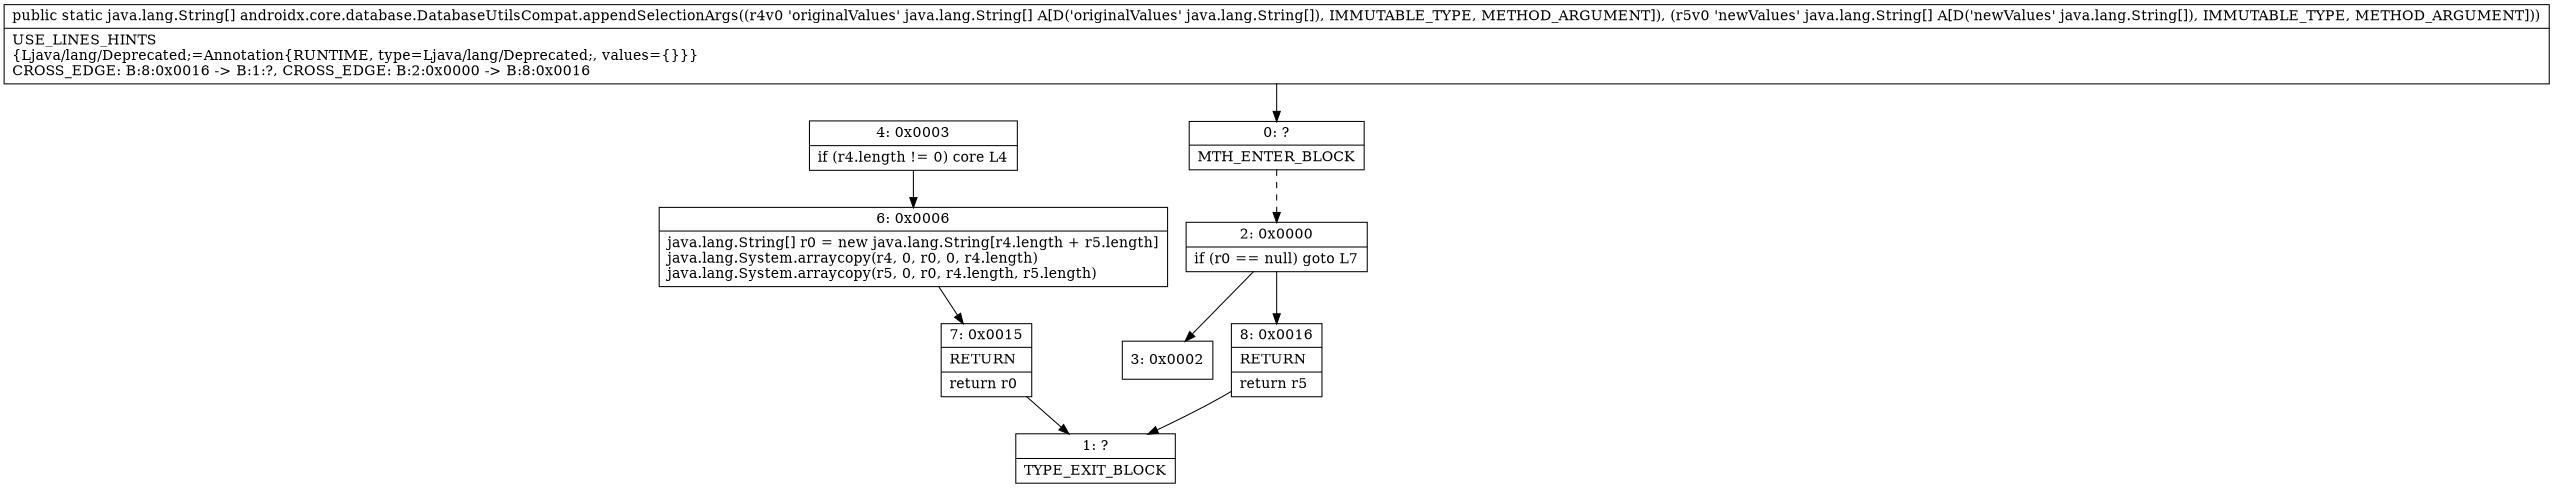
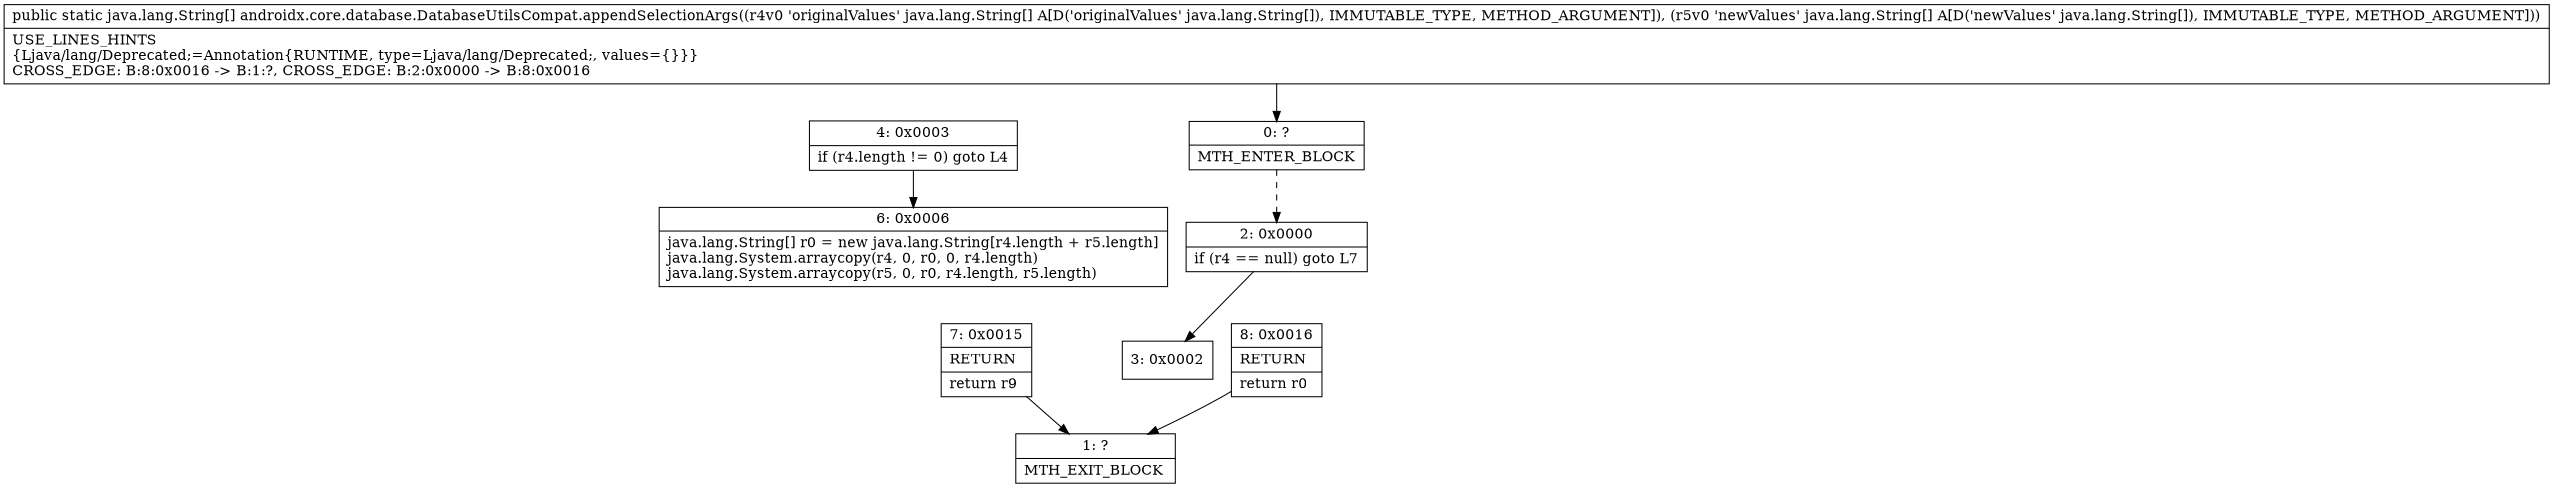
(913, 157) -> (913, 157)
(1277, 259) -> (1277, 259)
(1277, 293) -> none
(948, 301) -> none
(984, 384) -> (984, 384)
(1274, 384) -> (1274, 384)
(1096, 470) -> (1094, 470)
